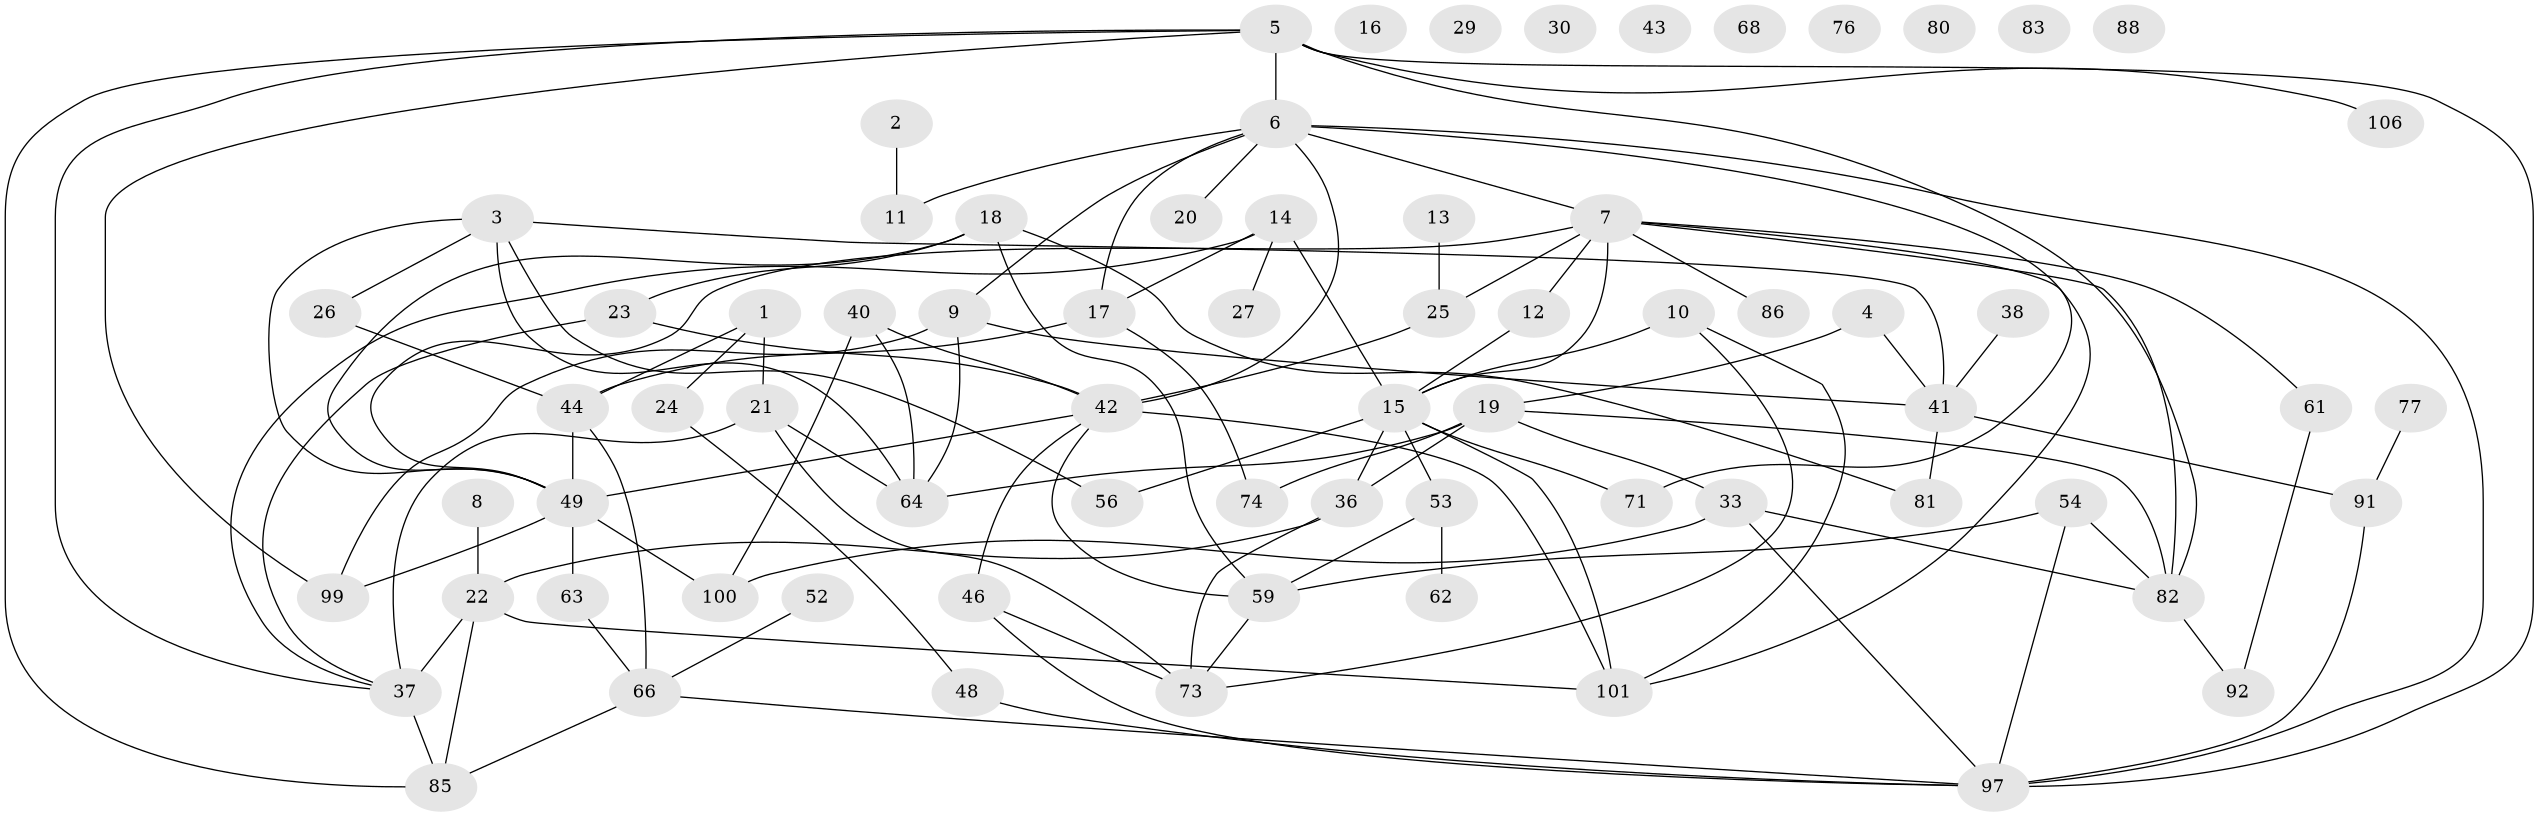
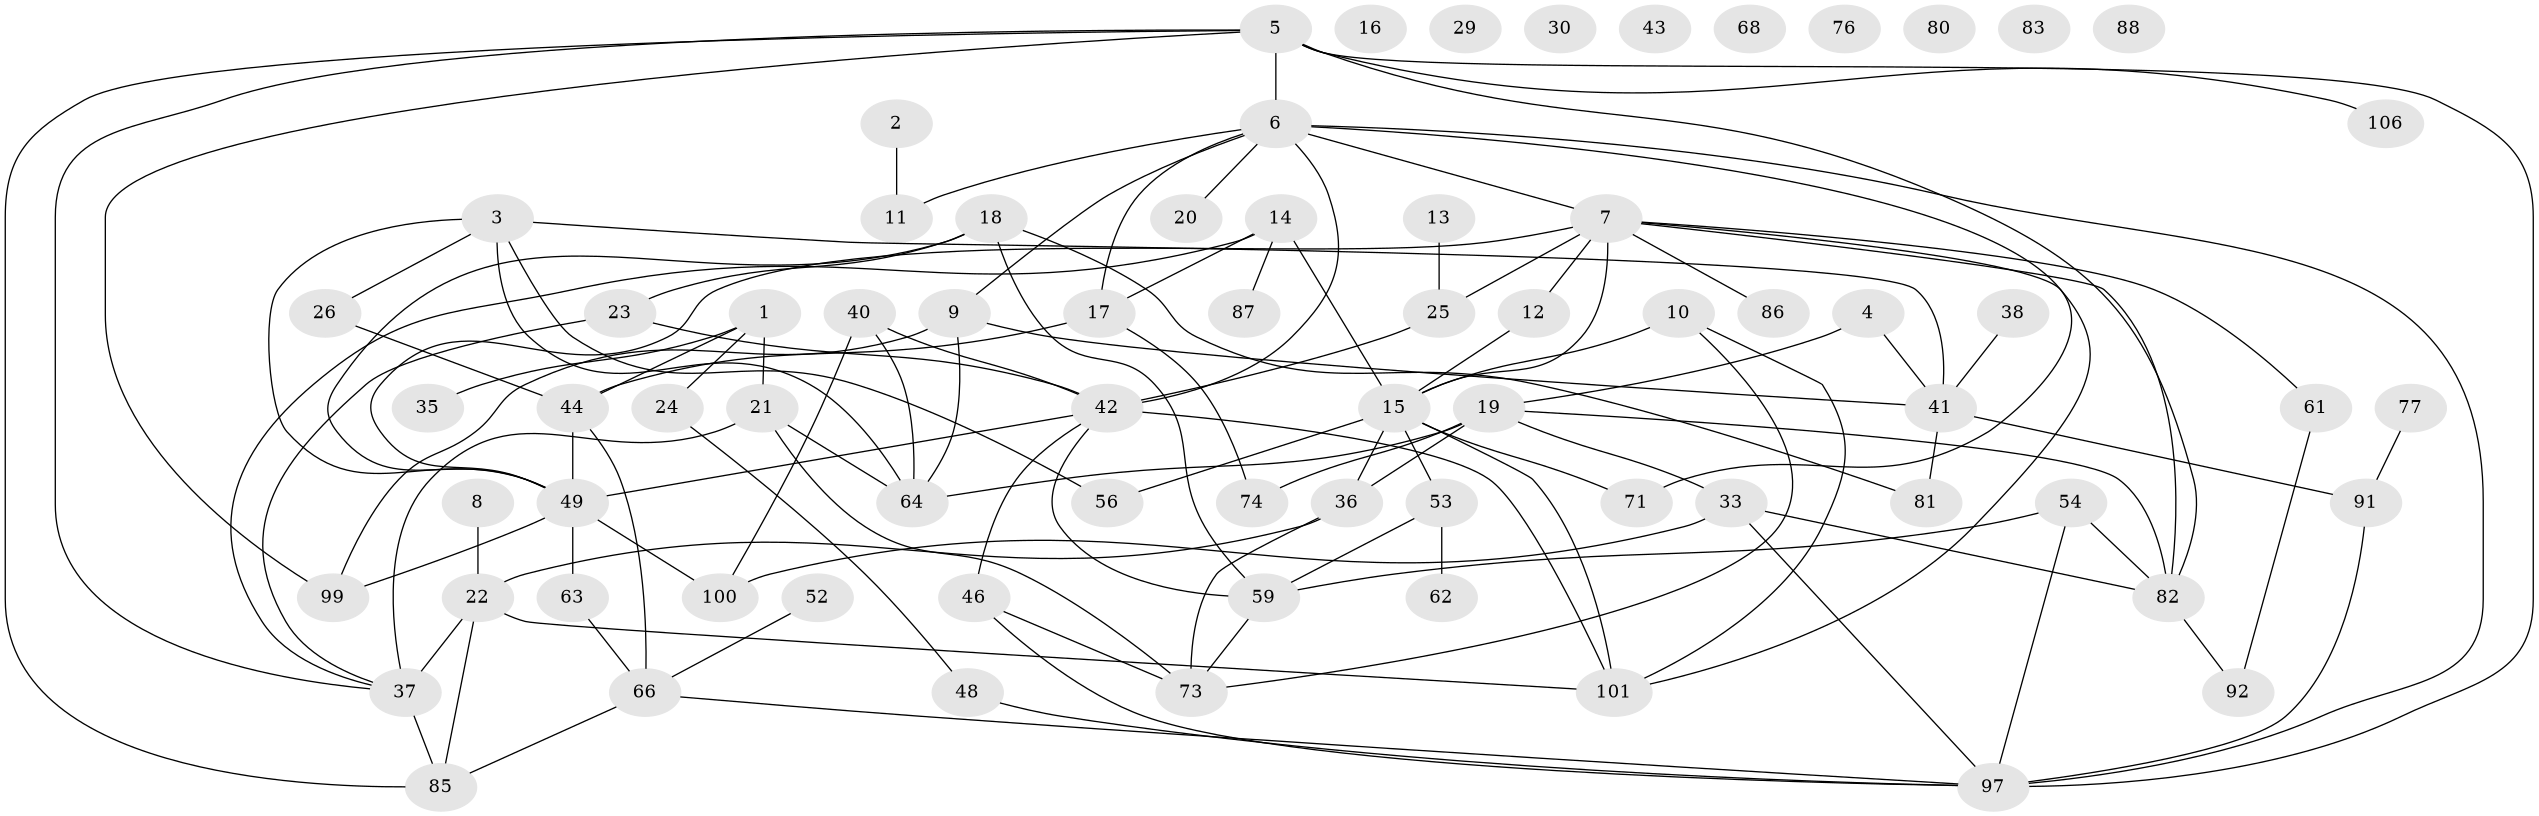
(1244, 313) -> (1244, 313)
none -> (428, 408)
